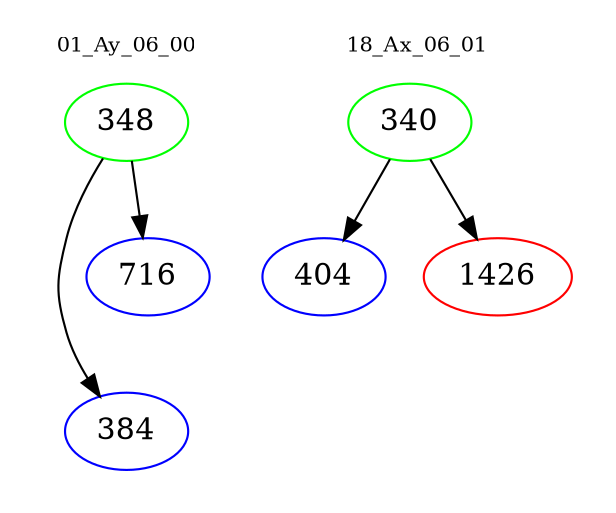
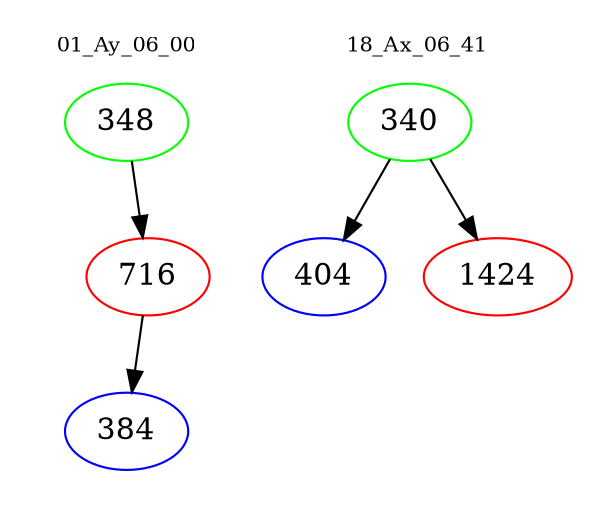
(417, 46) -> (417, 46)
(60, 267) -> (139, 343)
(148, 277) -> (148, 277)
(498, 277) -> (498, 277)
